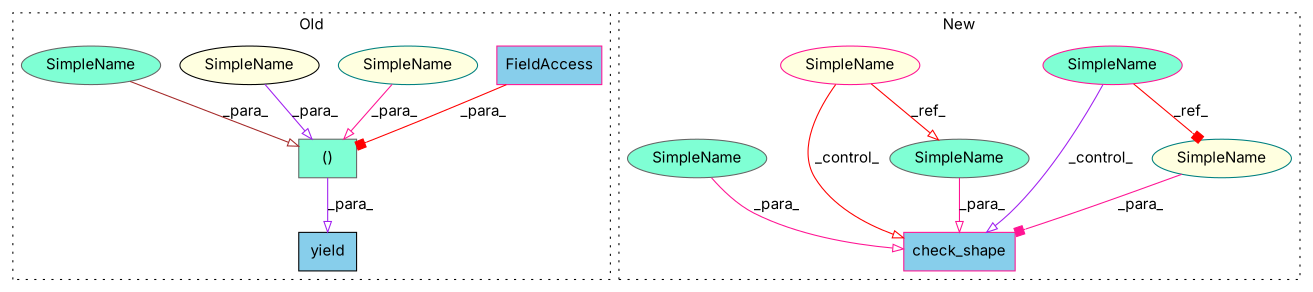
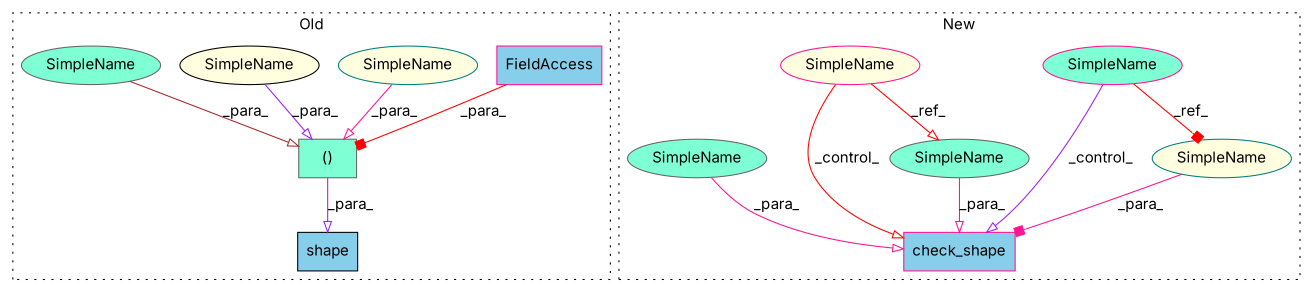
(328, 252) -> (328, 252)
